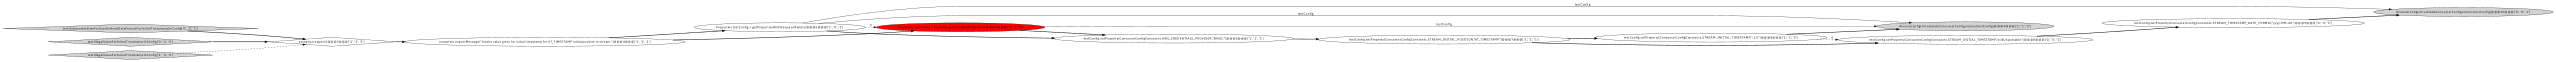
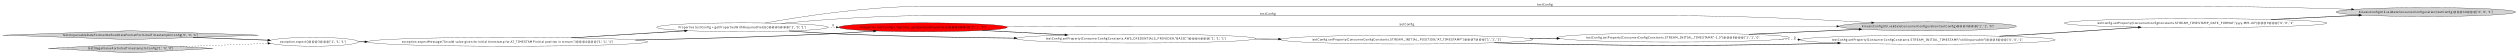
(131, 42) -> none
(332, 42) -> (313, 42)
